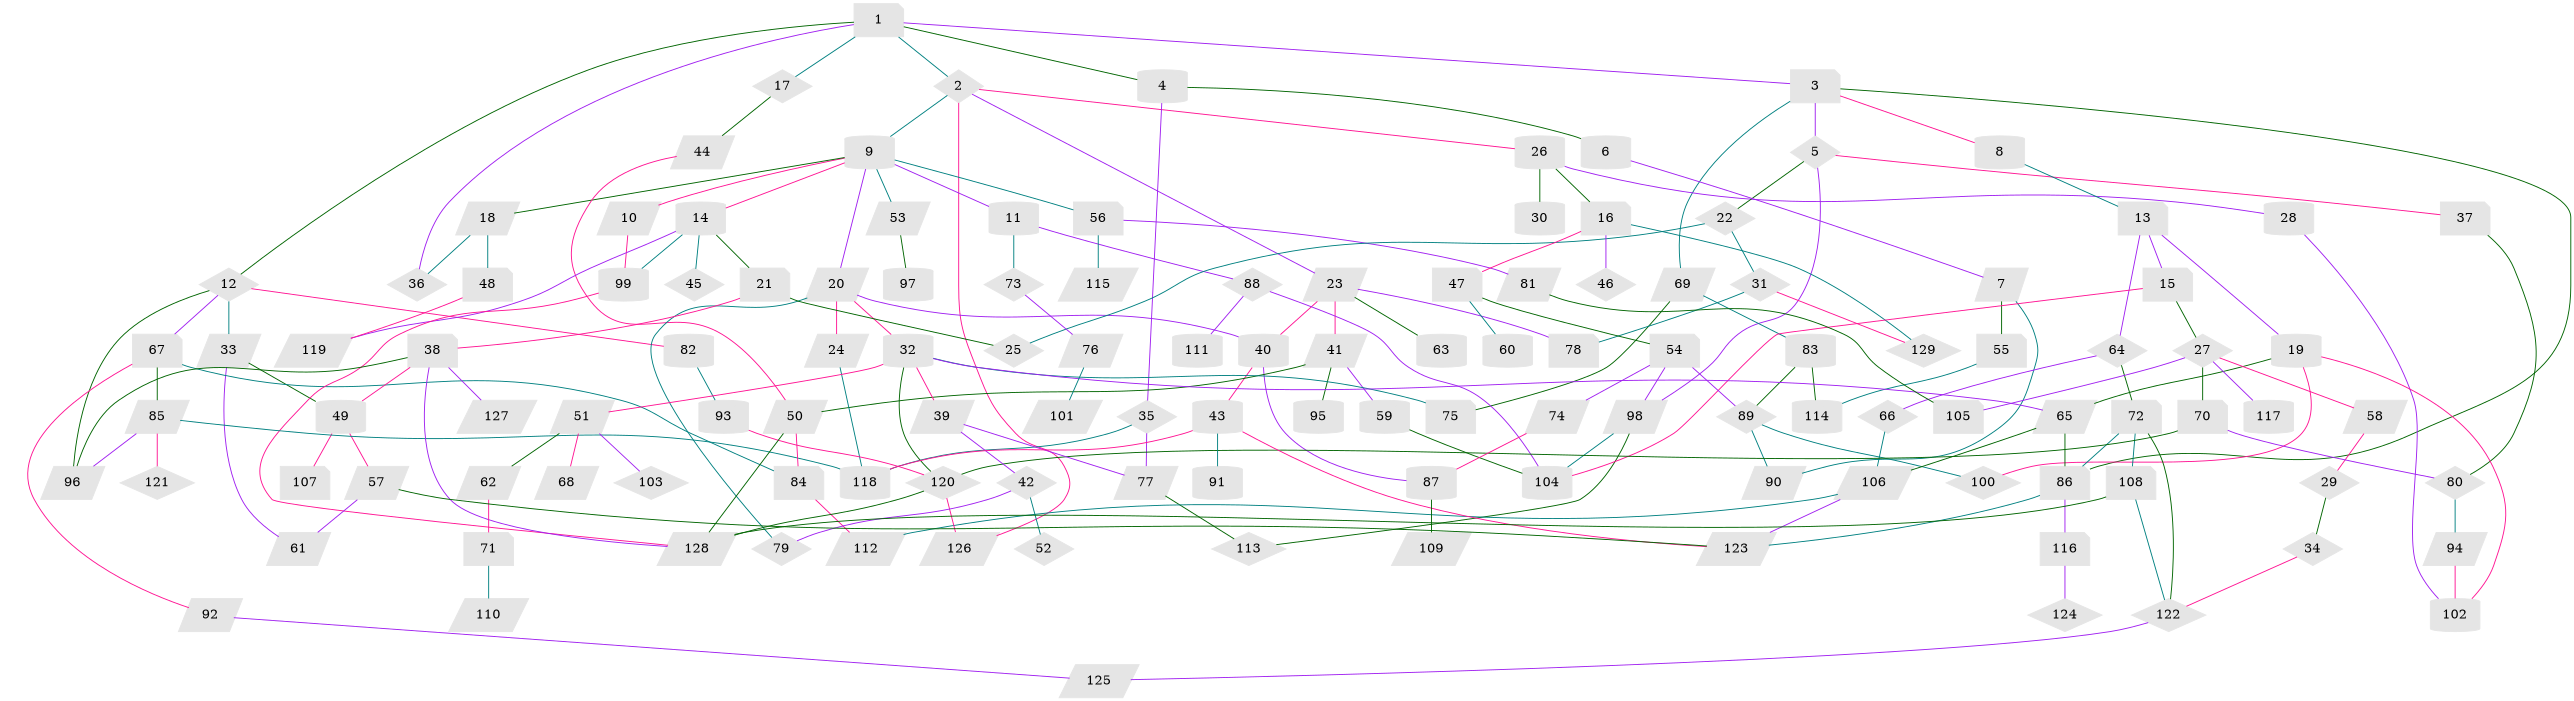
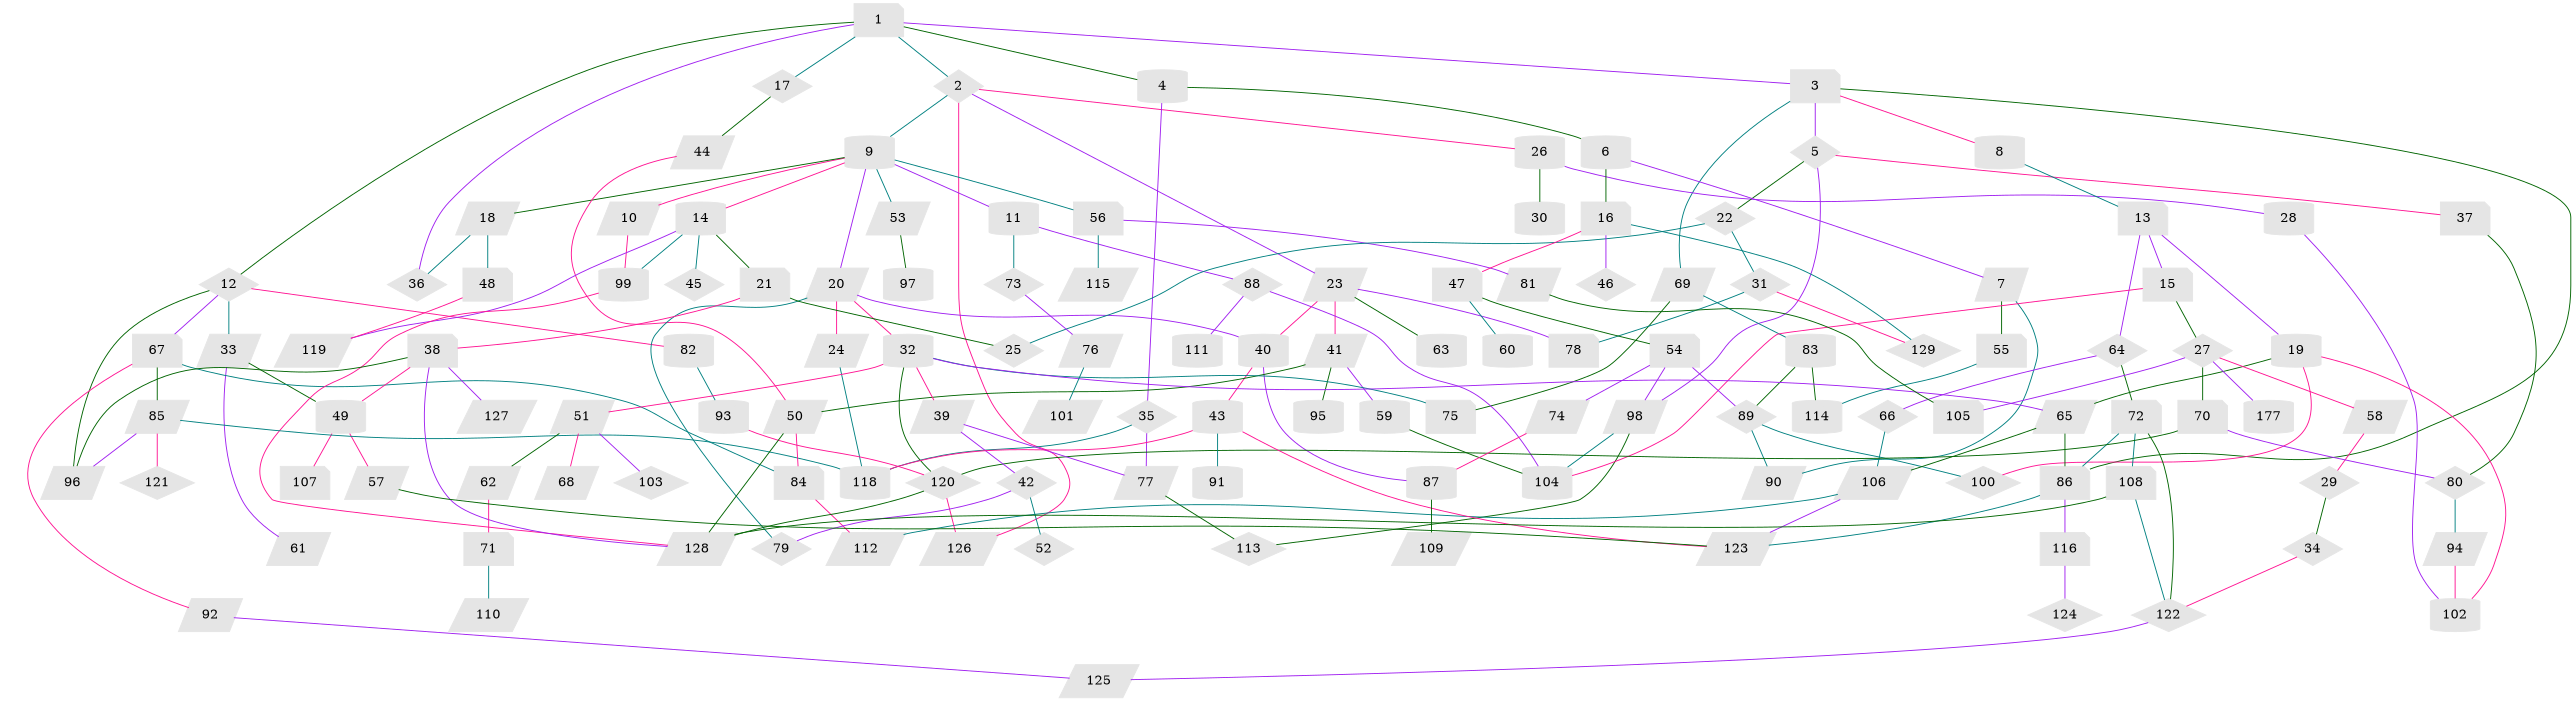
(1573, 185) -> (1606, 186)
(2269, 417) -> (2269, 417)
(338, 516) -> none
